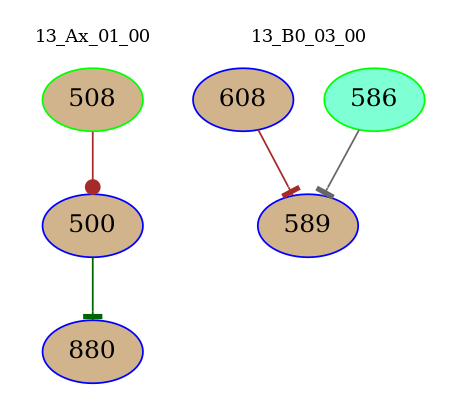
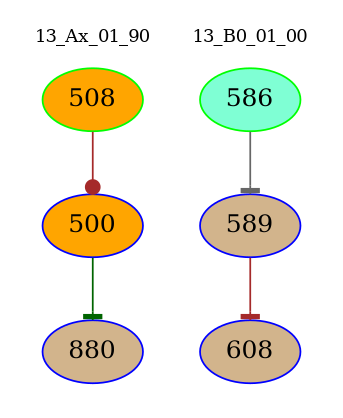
(93, 38) -> (93, 38)
(309, 38) -> (250, 38)
(93, 100) -> (93, 100)
(273, 158) -> (250, 285)
(93, 226) -> (93, 226)
